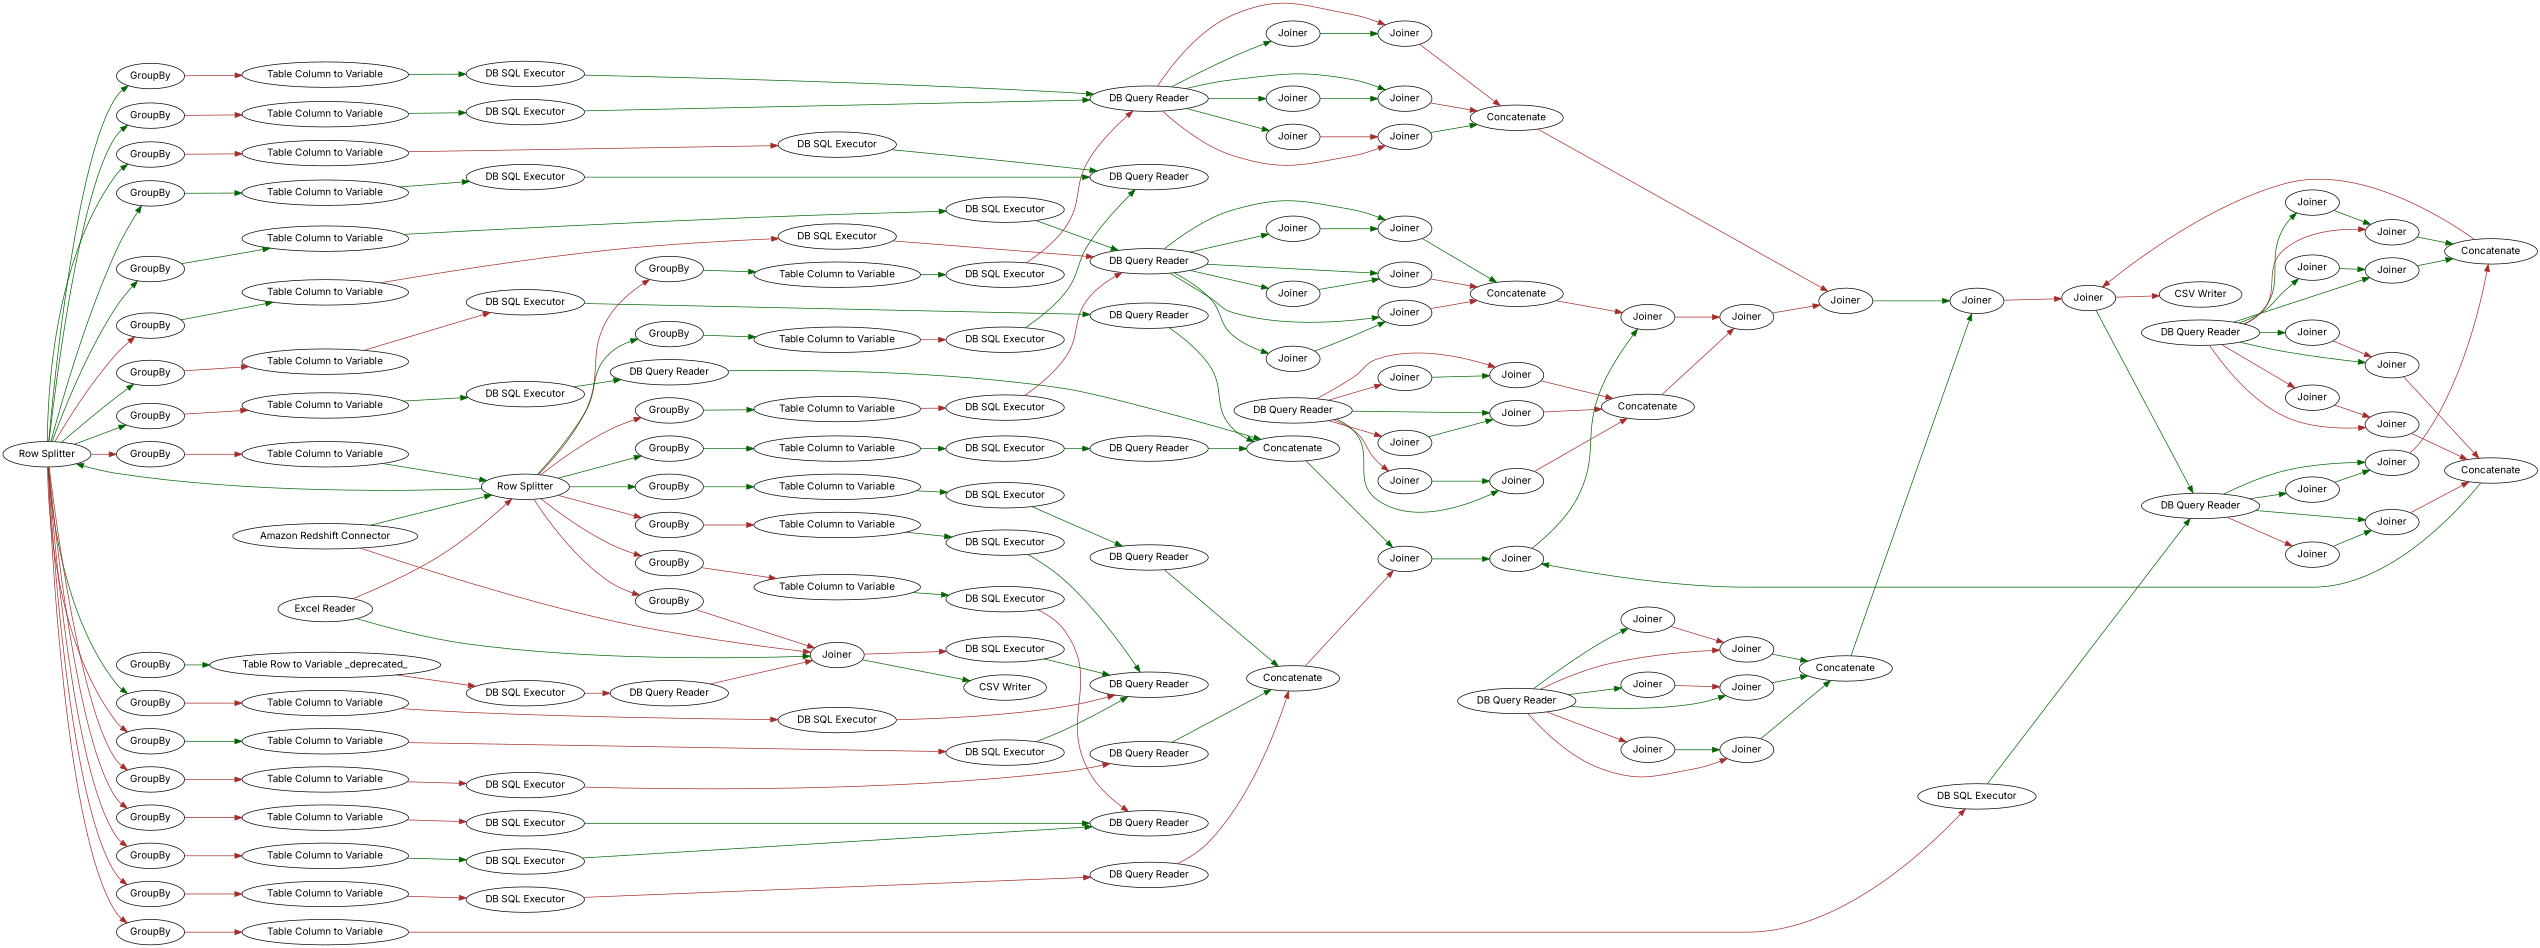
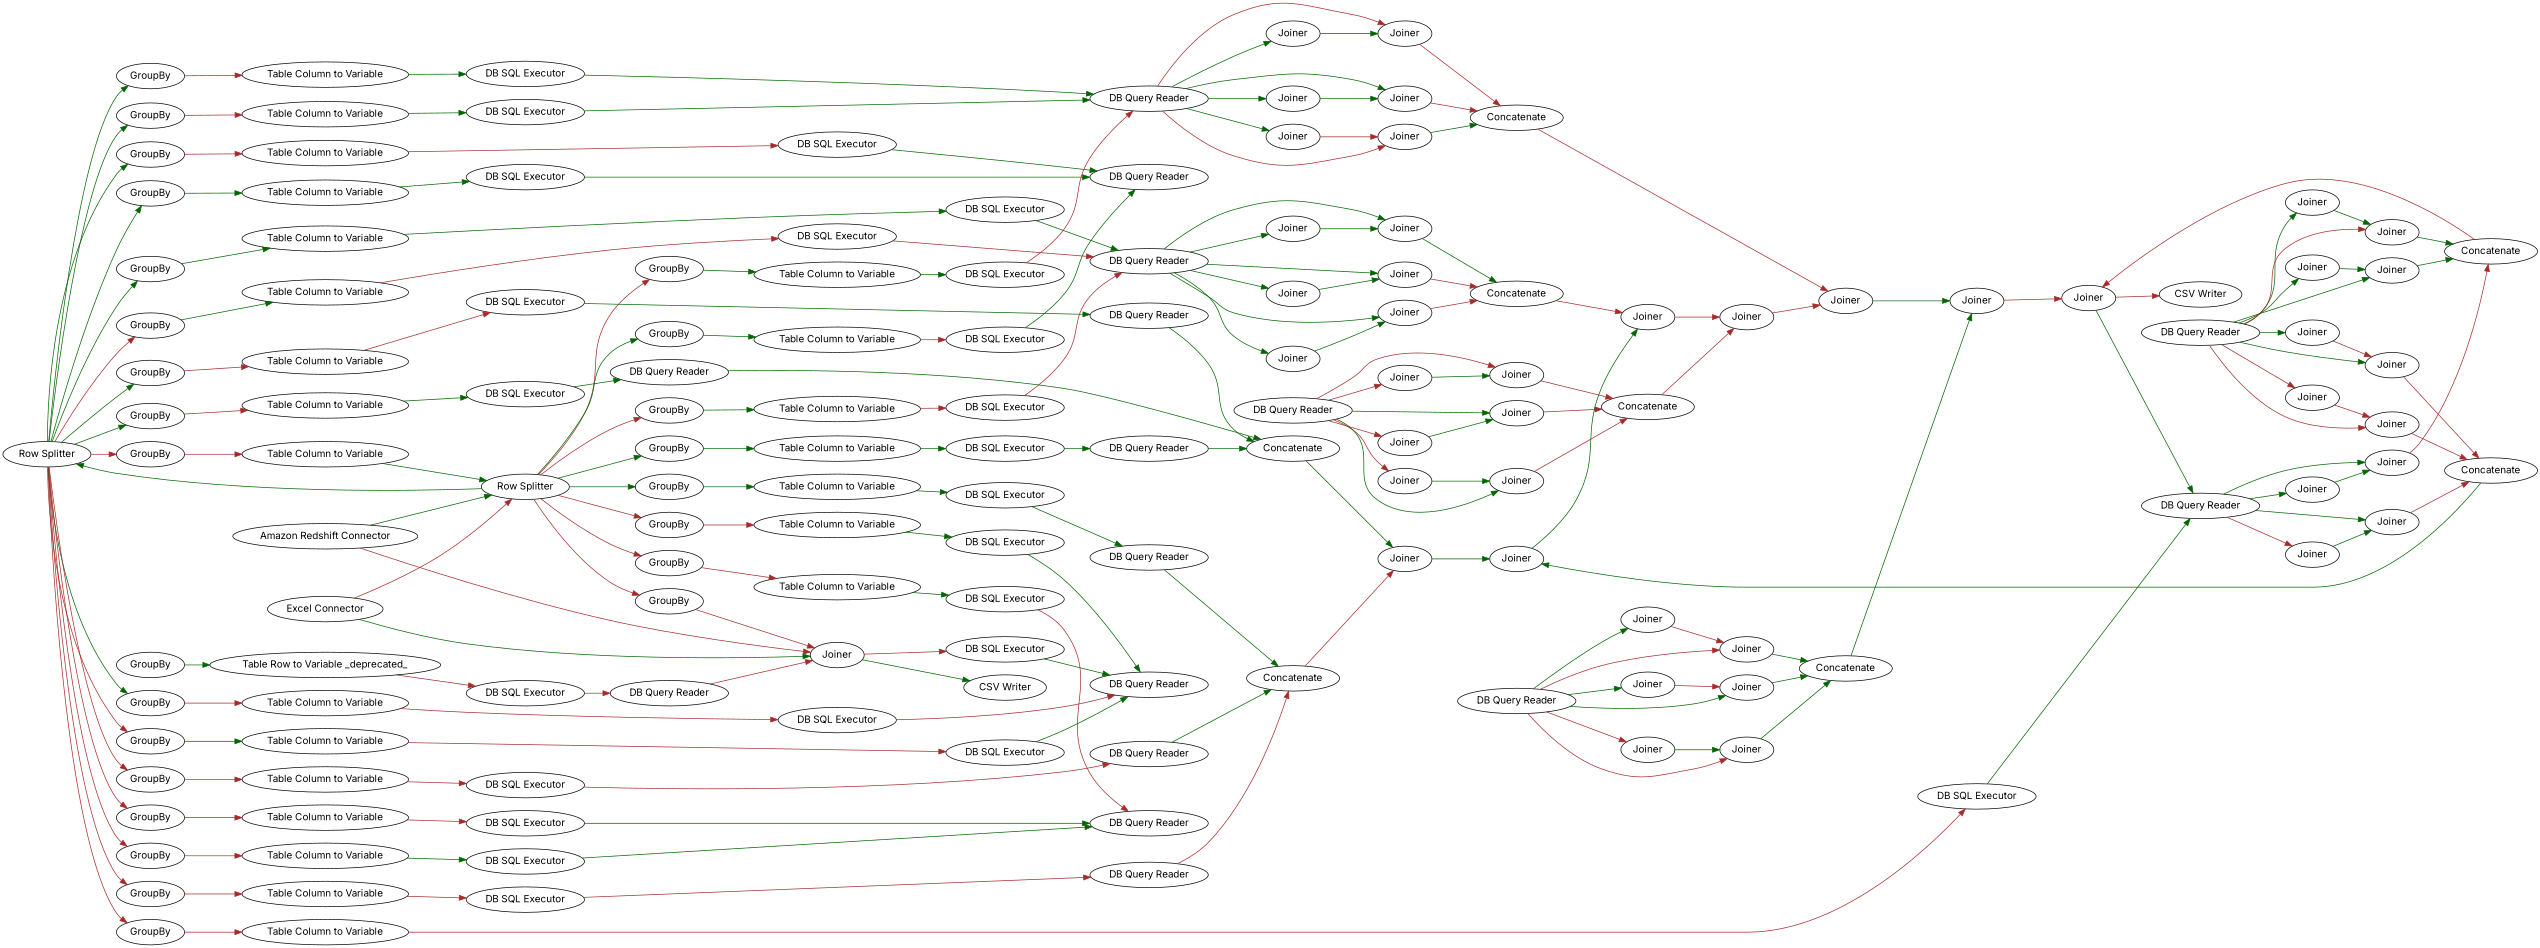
(325, 609) -> (325, 609)
